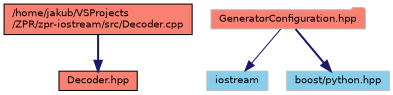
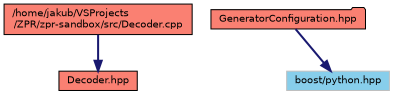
(98, 19) -> (98, 19)
(288, 19) -> (288, 19)
(237, 81) -> none
